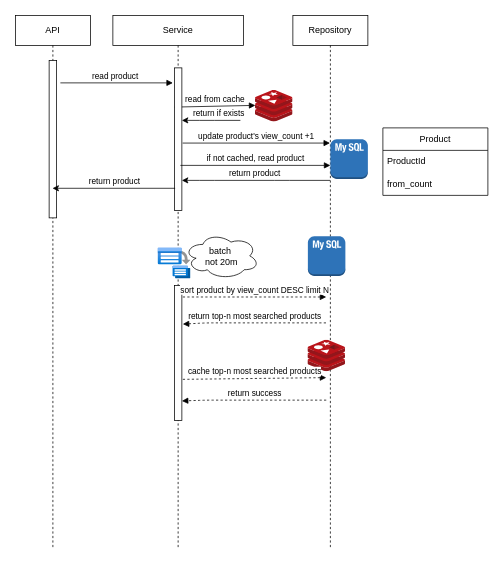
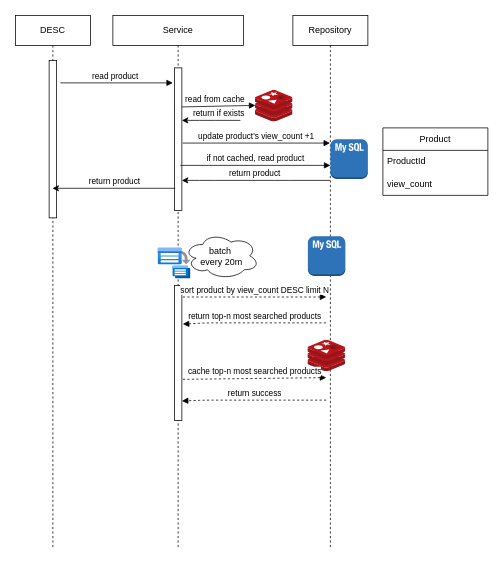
(53, 30) -> (53, 30)
(413, 184) -> (411, 184)
(222, 256) -> (222, 256)
